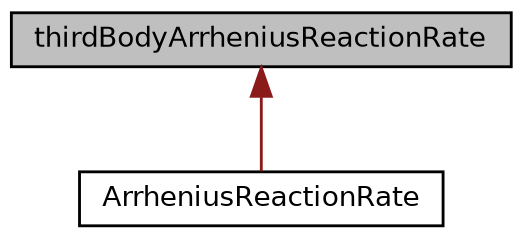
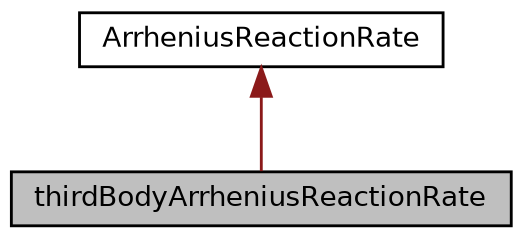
(261, 134) -> (261, 134)
